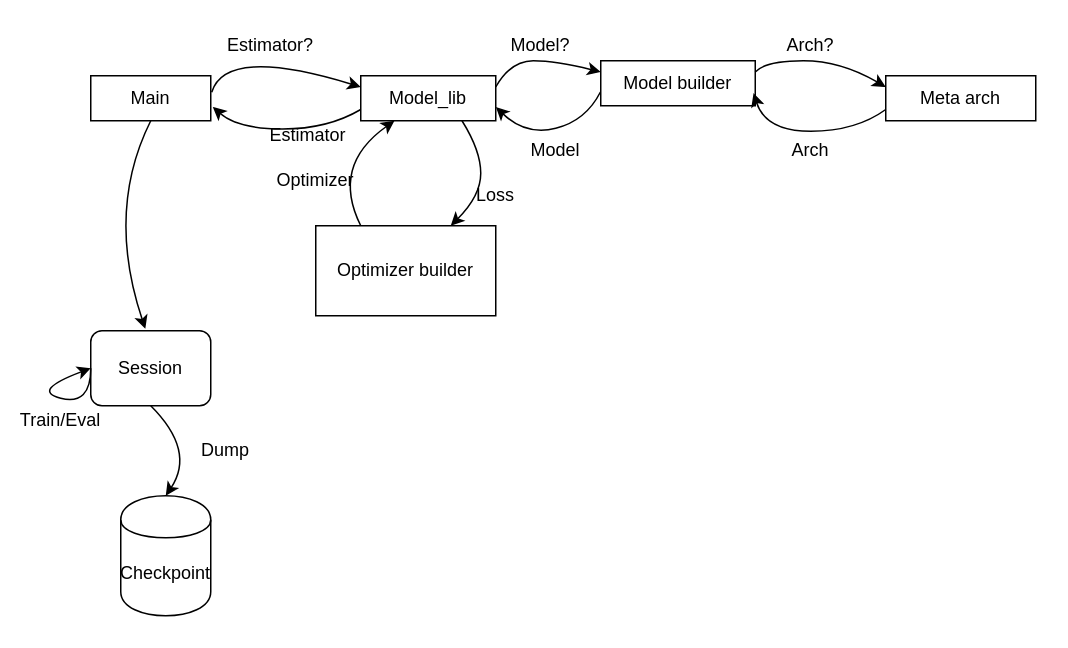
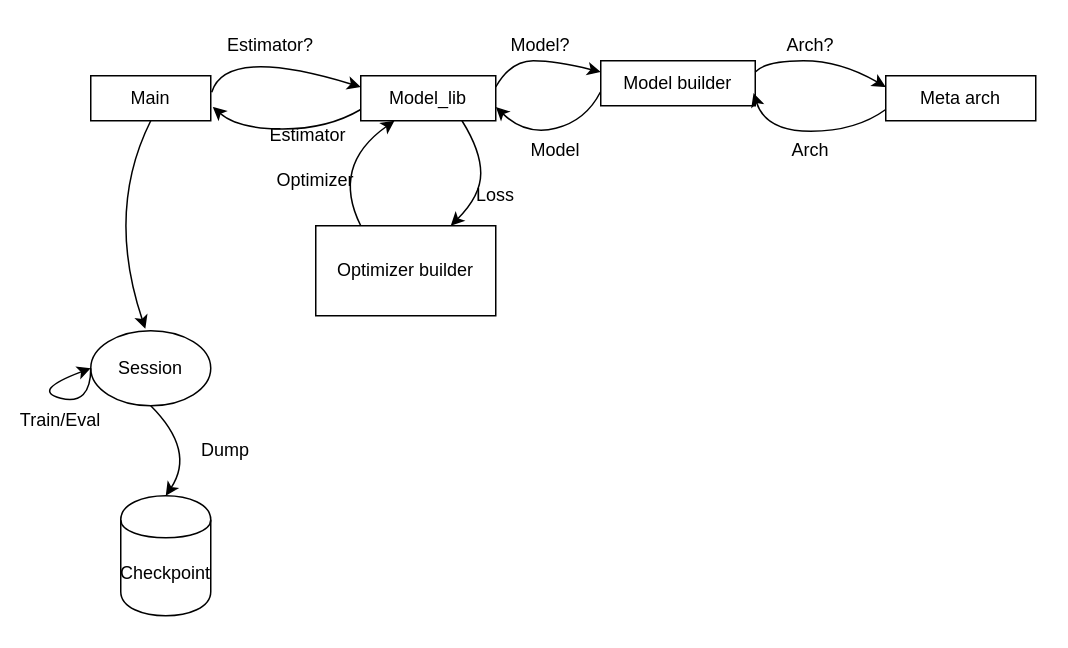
(151, 368) -> (151, 368)
